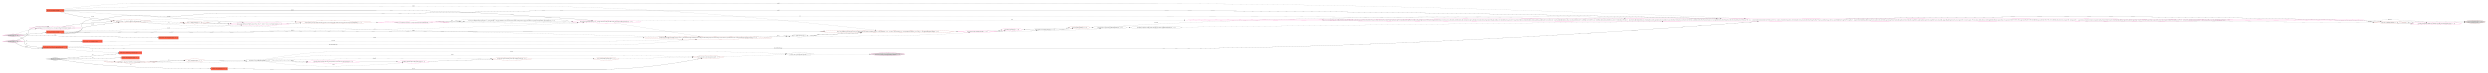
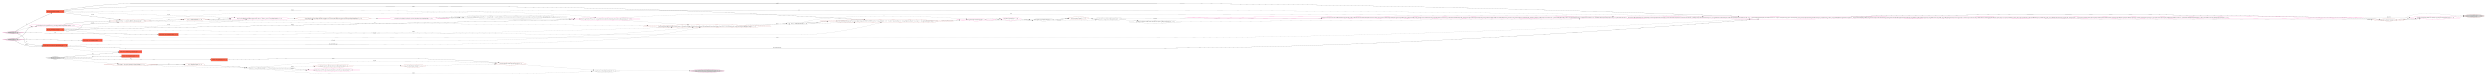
(413, 62) -> none
